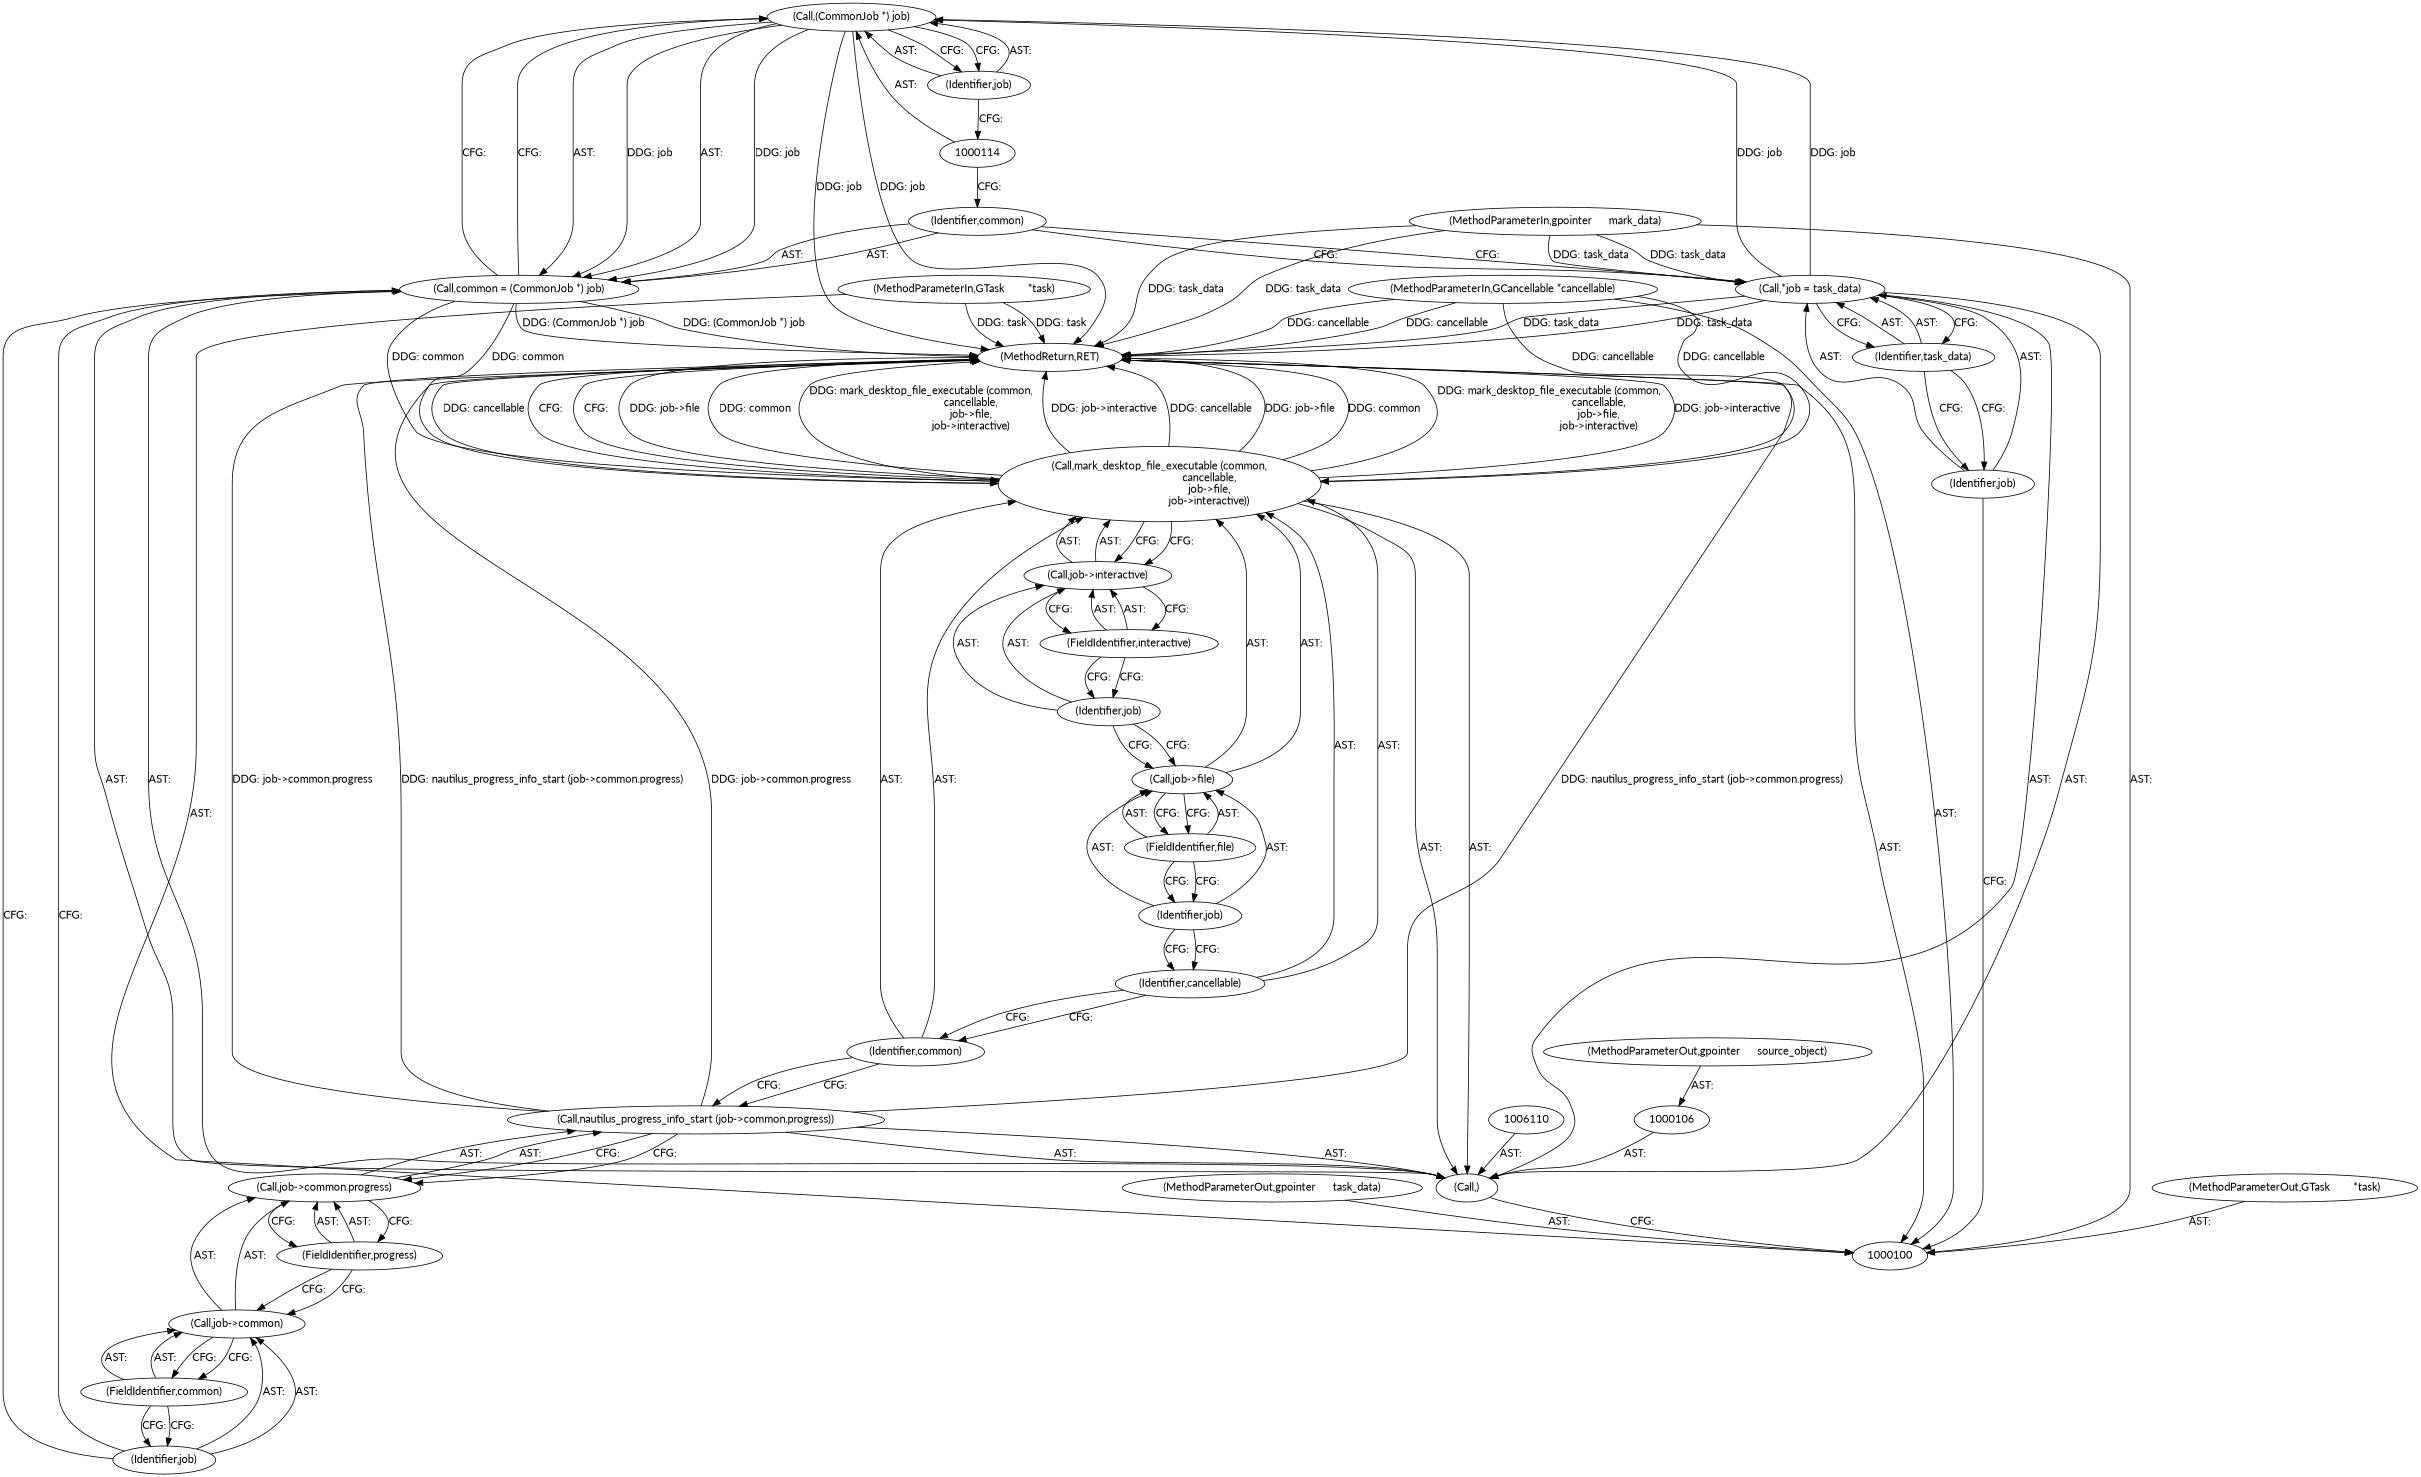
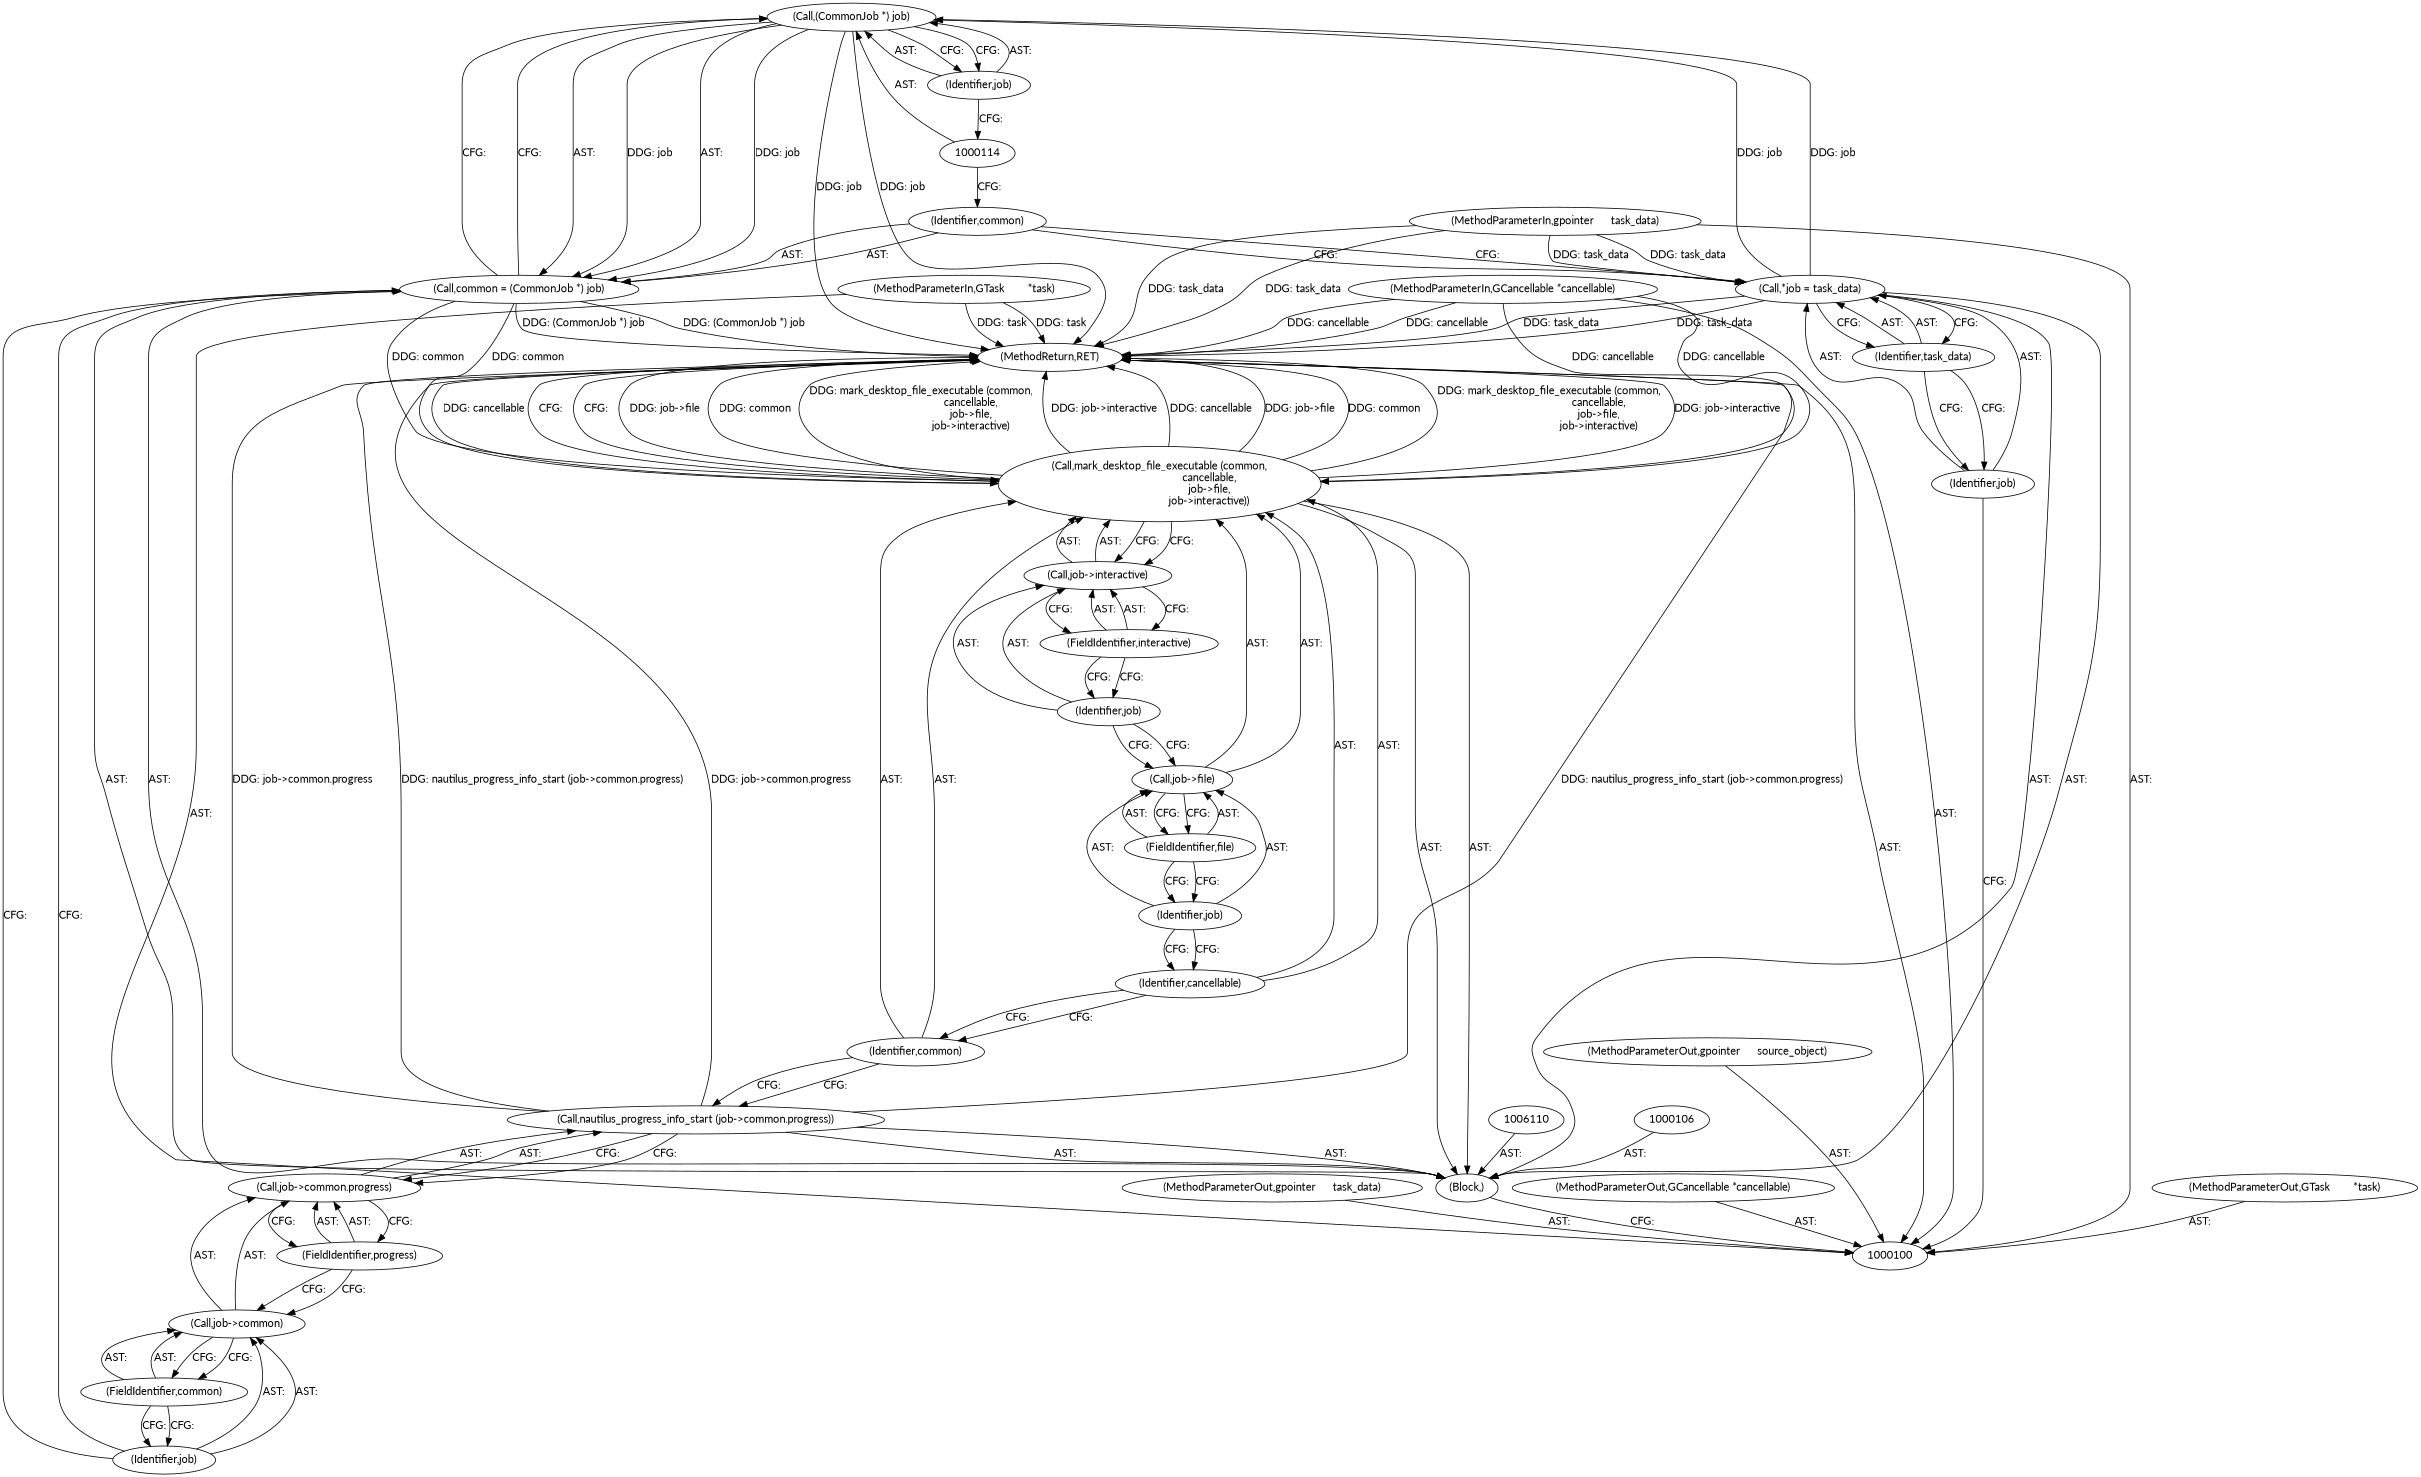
(1555, 221) -> (1555, 221)
(1692, 1083) -> (1812, 1142)
(1467, 1188) -> (1467, 1188)
none -> (1673, 1188)
